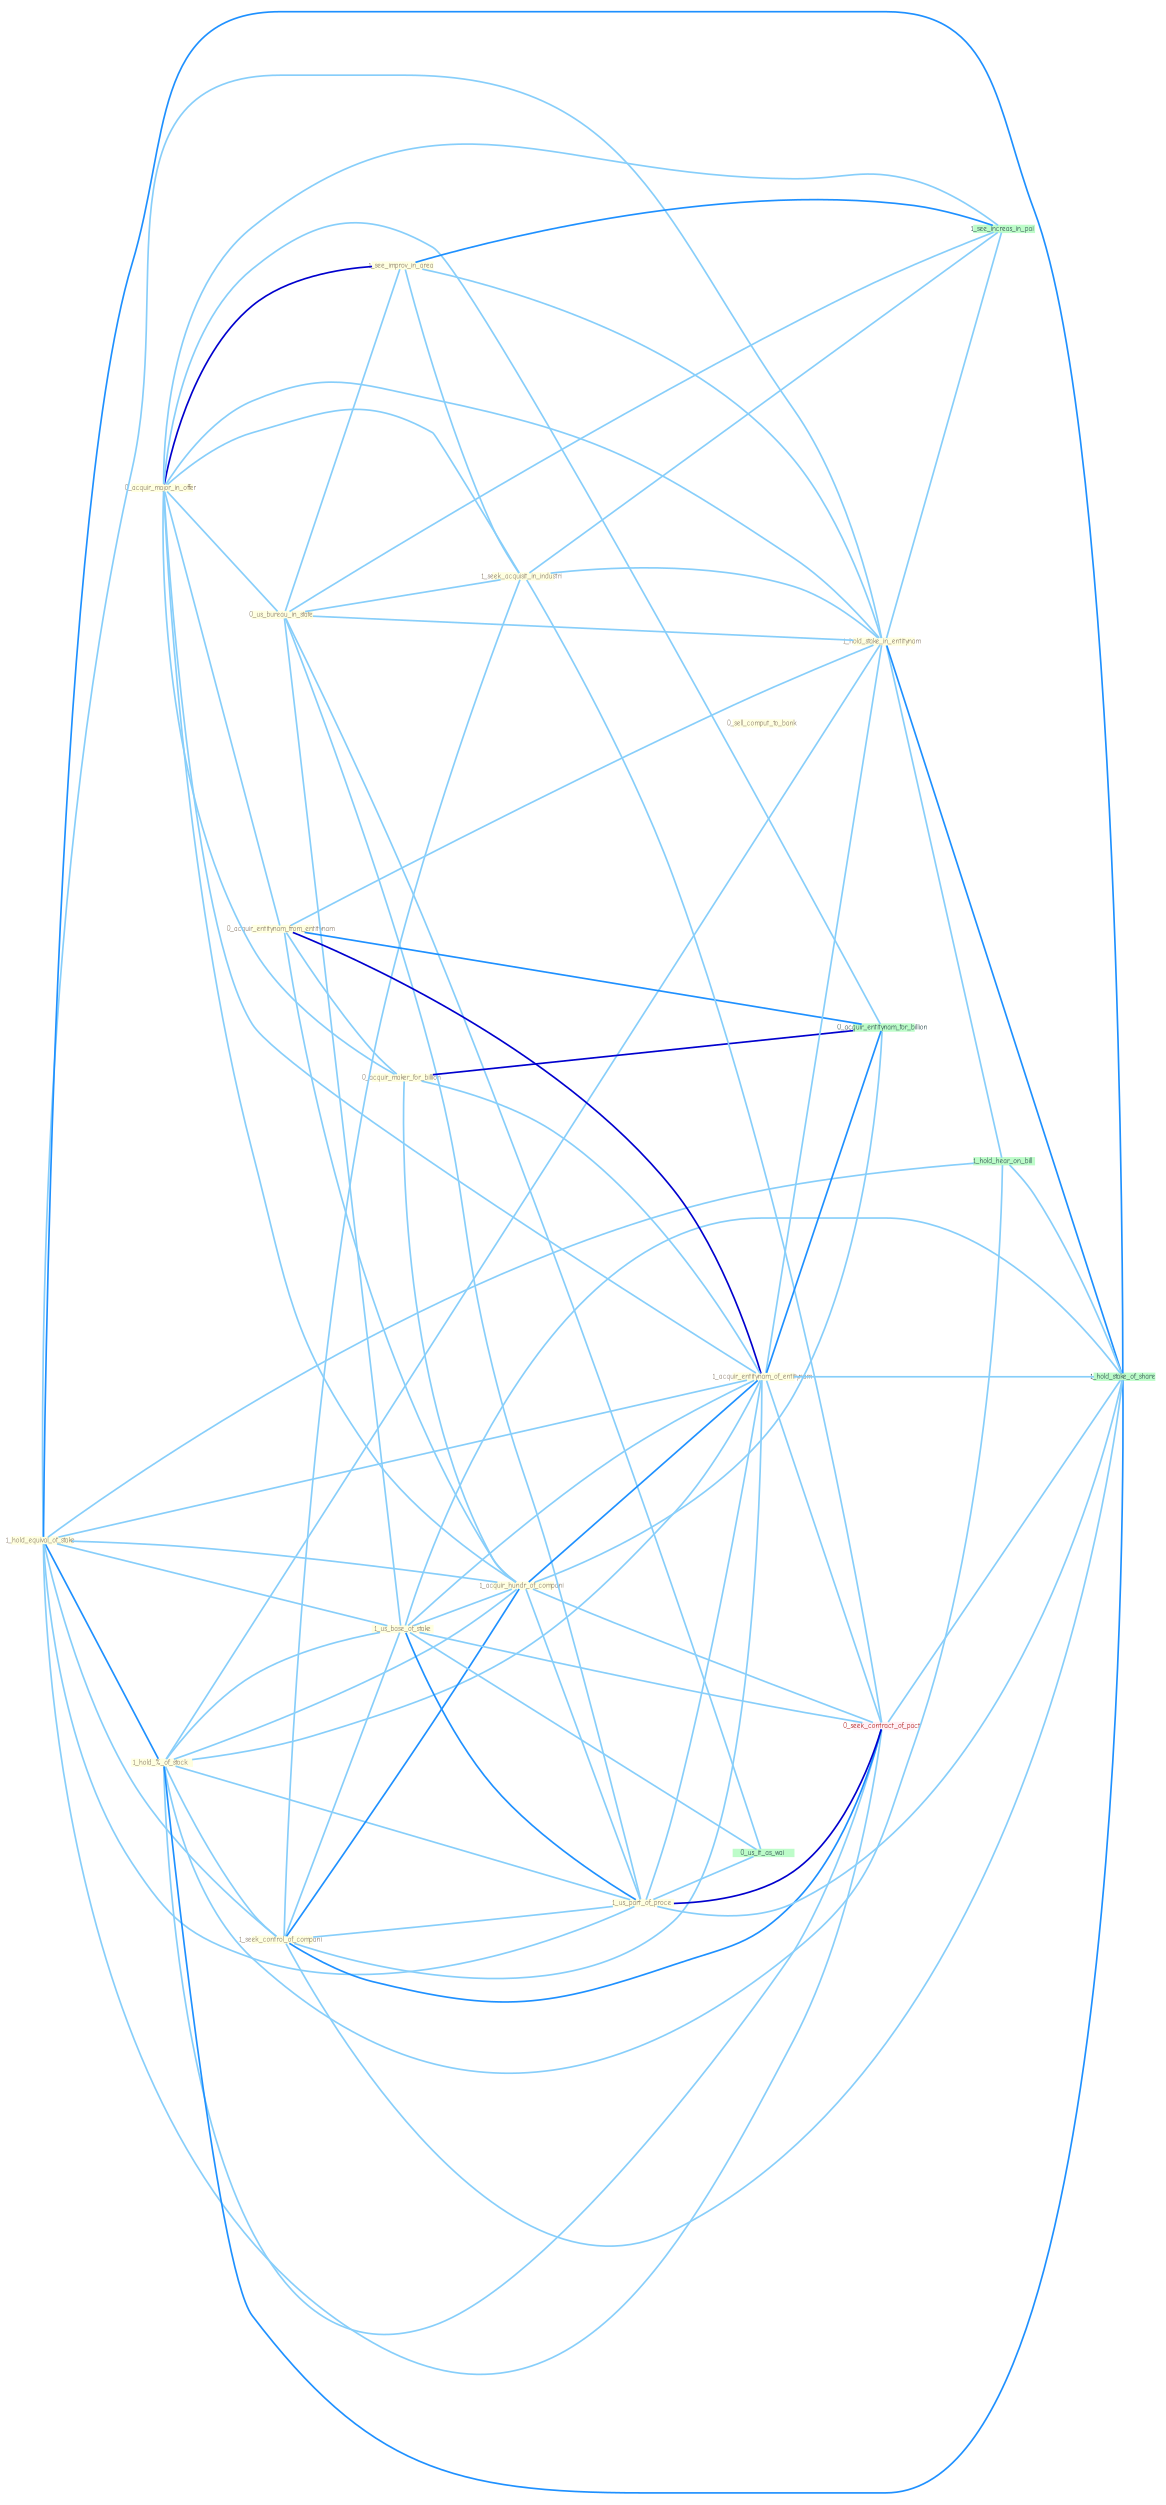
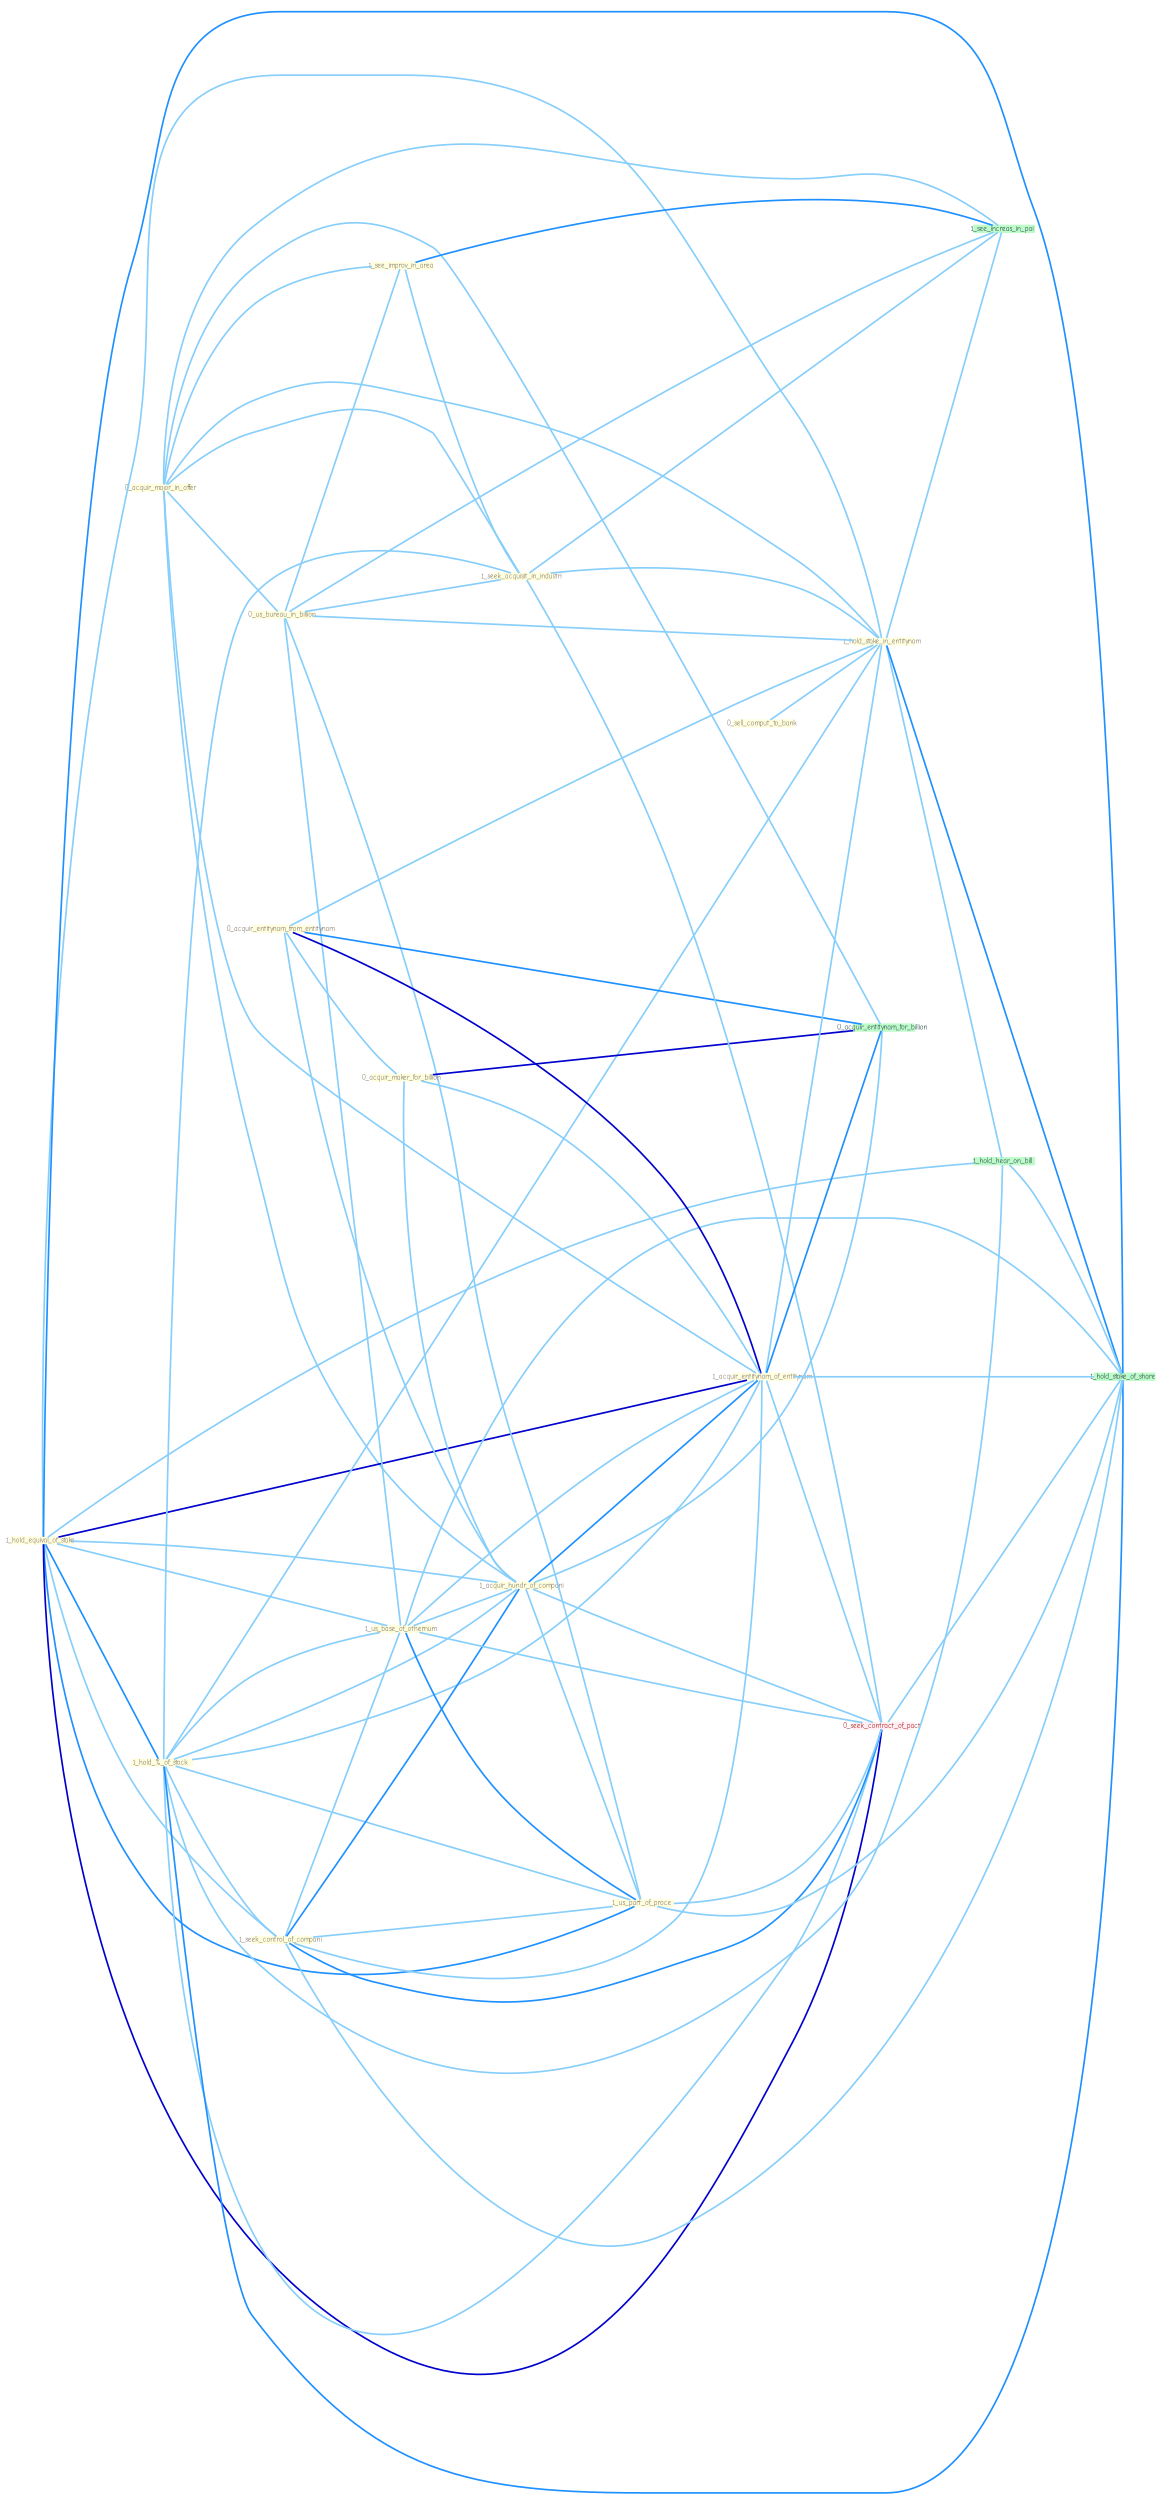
(227, 333) -> (227, 333)
(710, 385) -> (824, 682)
(282, 615) -> (282, 615)
(222, 709) -> none
(216, 866) -> none
(341, 1247) -> (185, 1038)
(403, 1459) -> (403, 1459)
(403, 1629) -> (403, 1629)
(713, 1642) -> none
(764, 1853) -> none
(810, 1857) -> (810, 1857)
(207, 1939) -> (207, 1939)
(381, 2346) -> (381, 2346)
